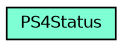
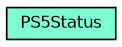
(61, 23) -> (61, 23)
